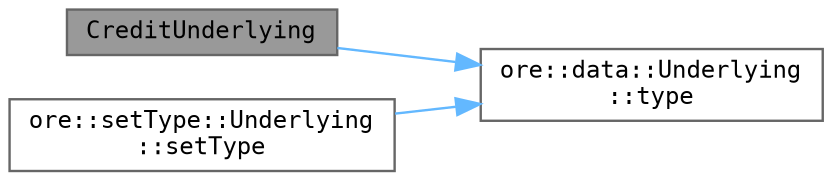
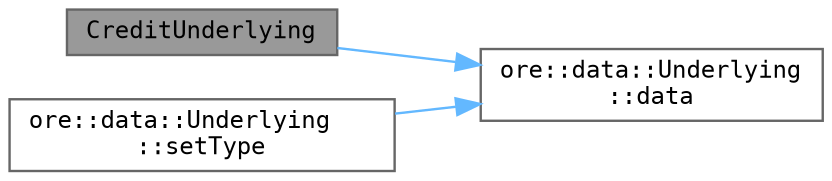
(652, 85) -> (652, 85)
(202, 135) -> (202, 135)
